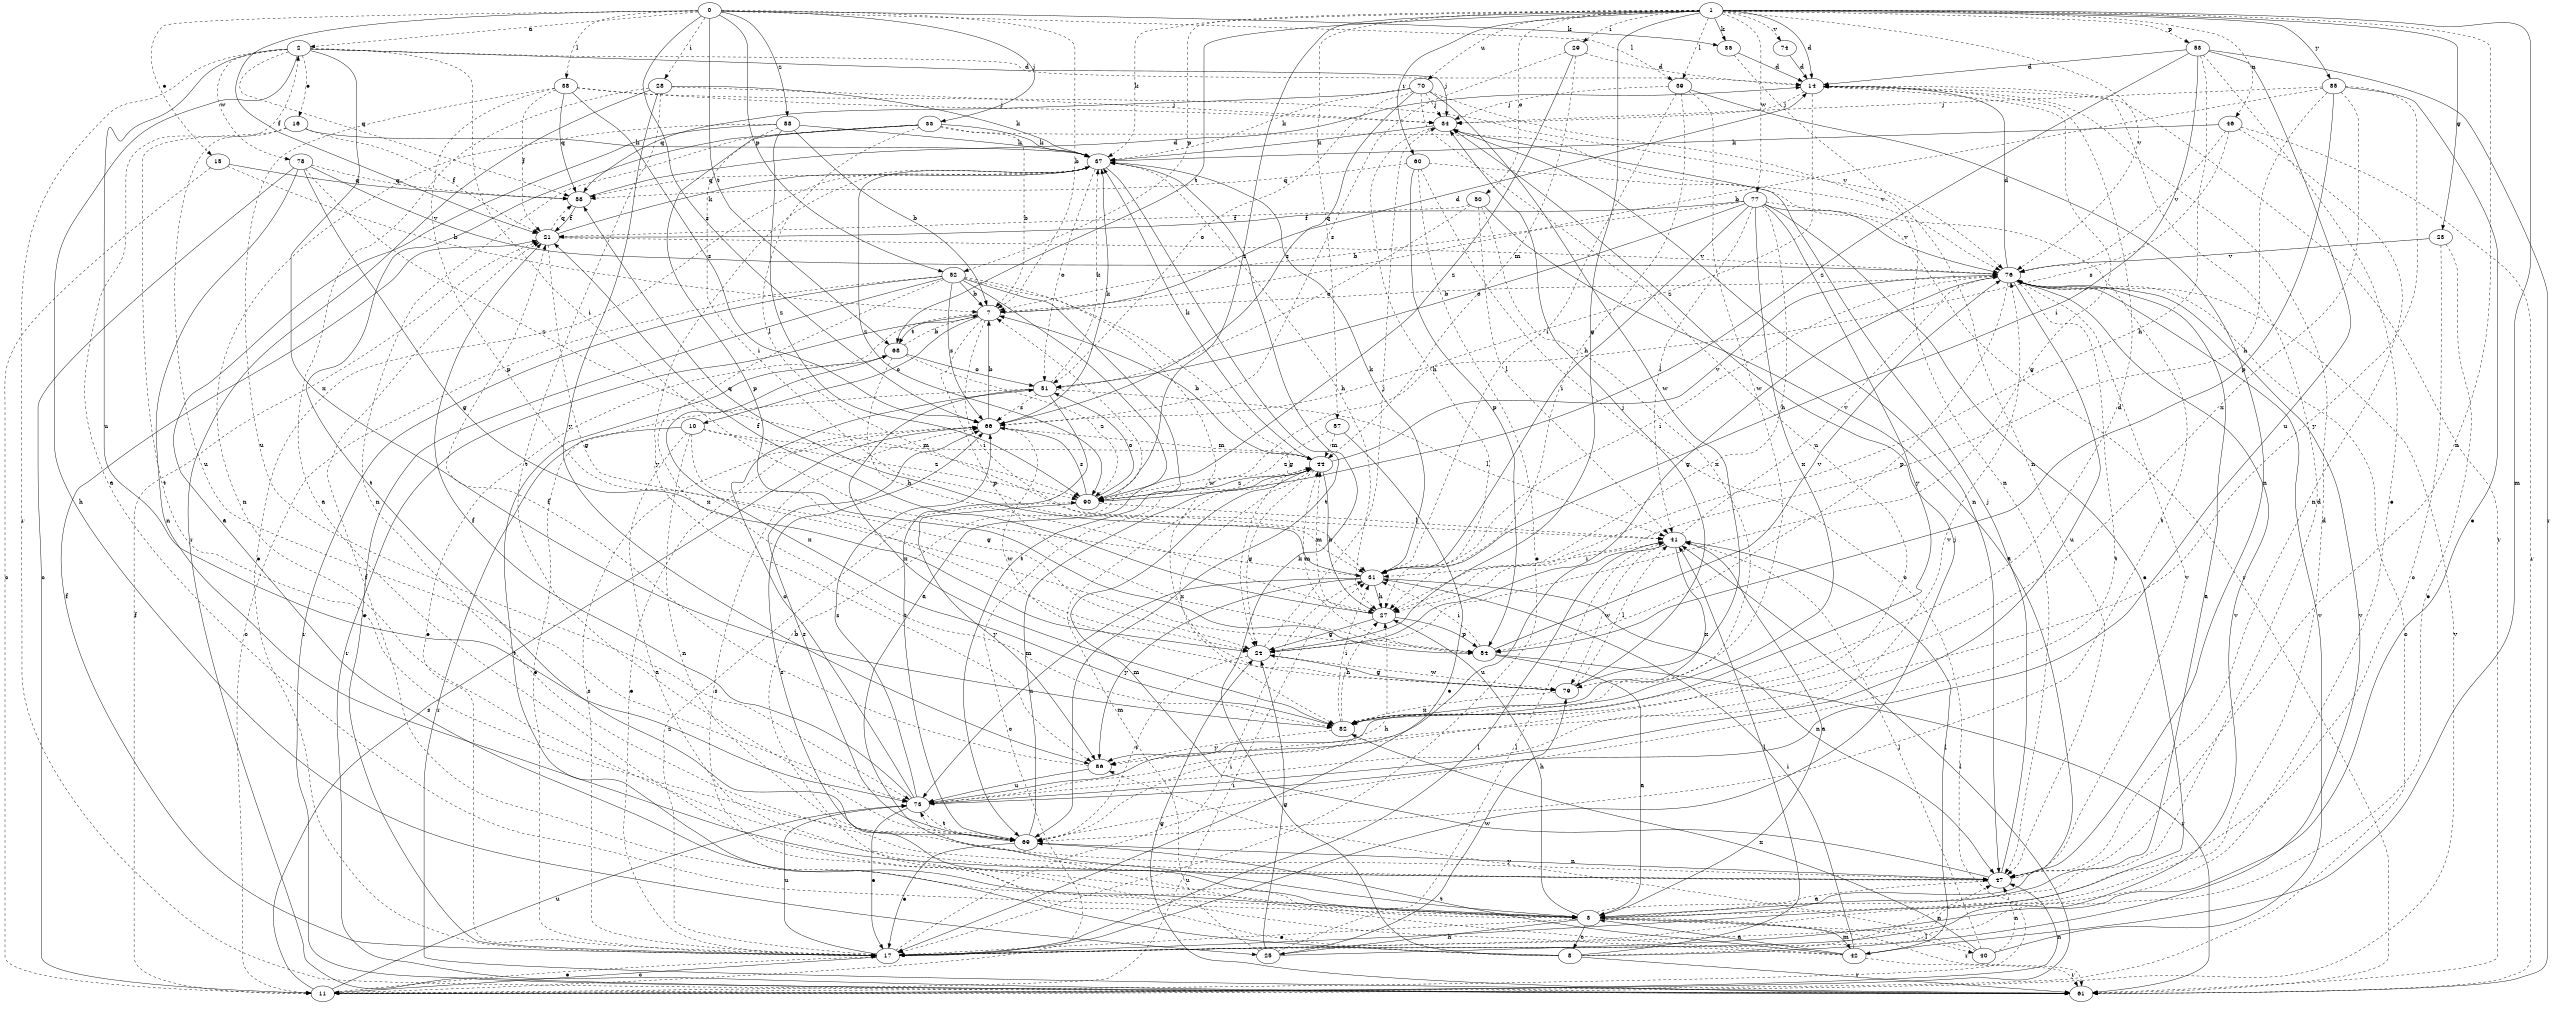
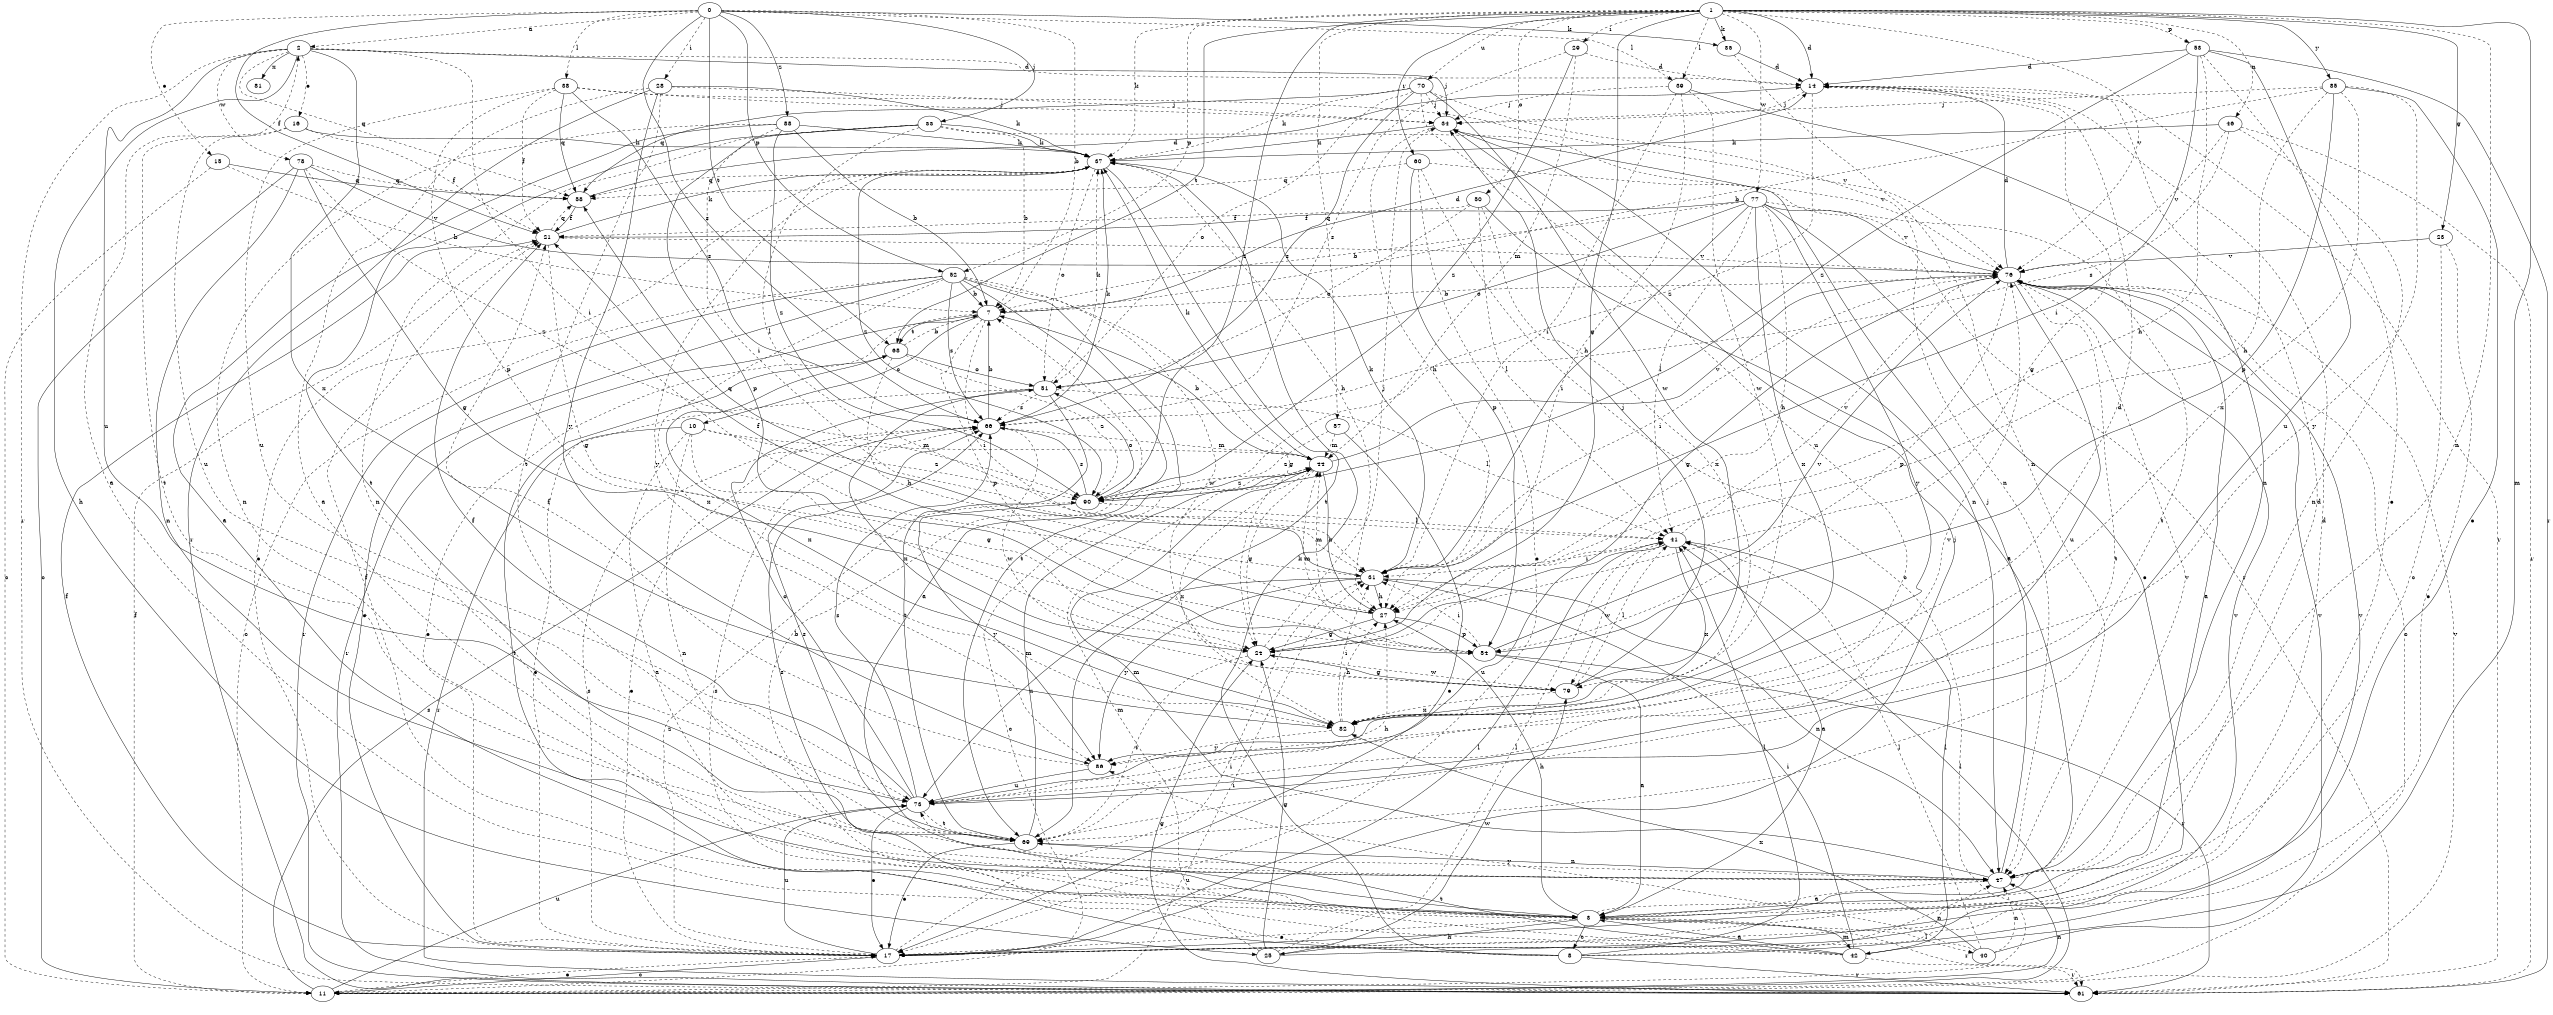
(1785, 48) -> none
none -> (258, 86)
